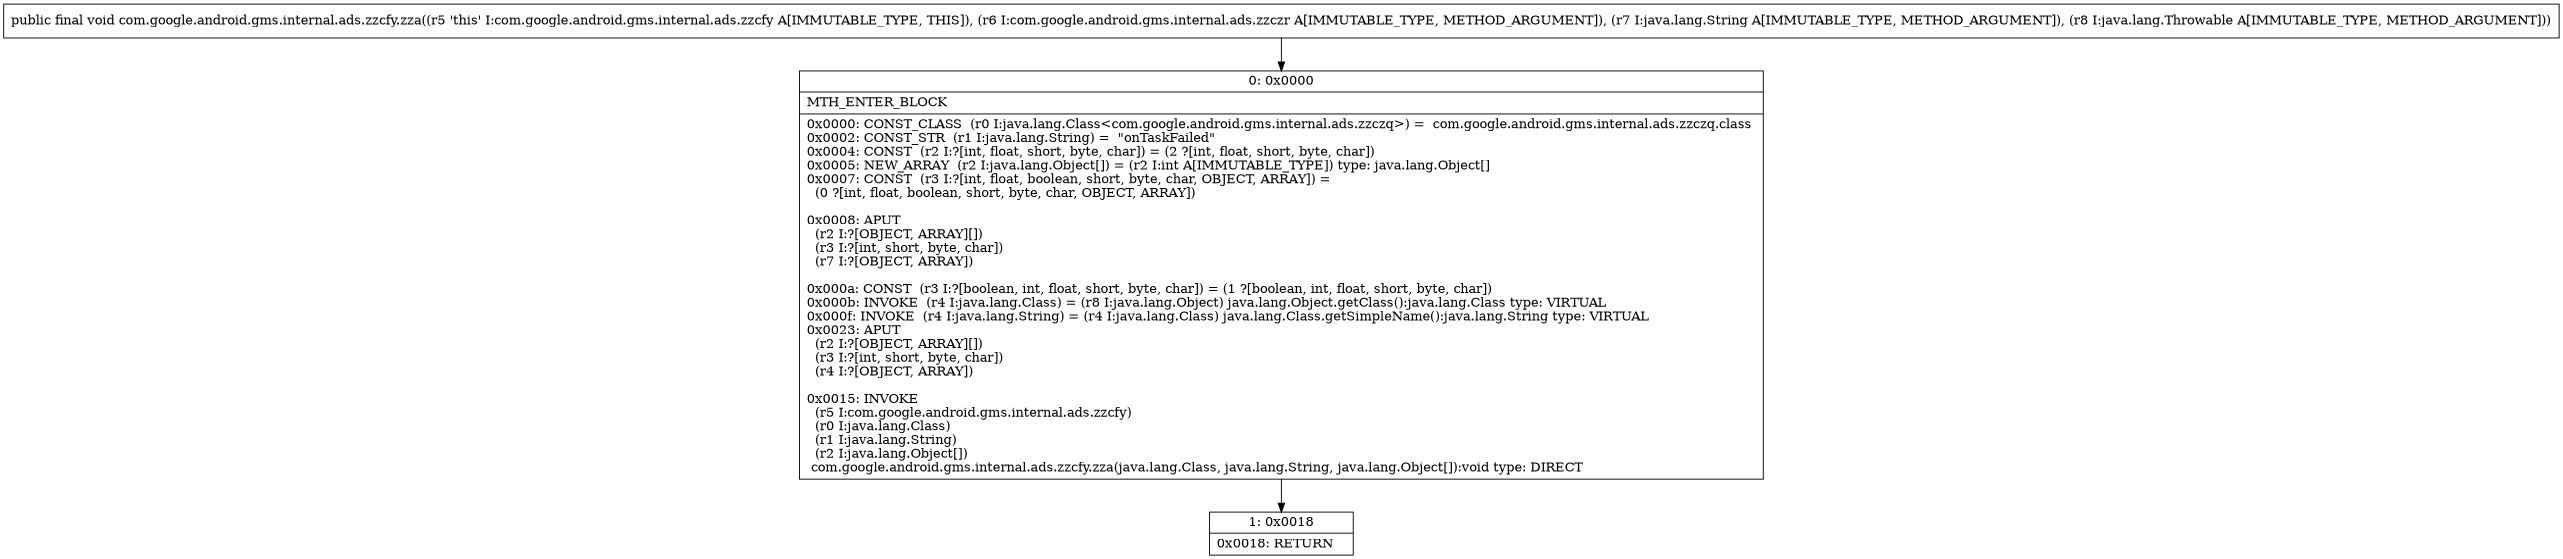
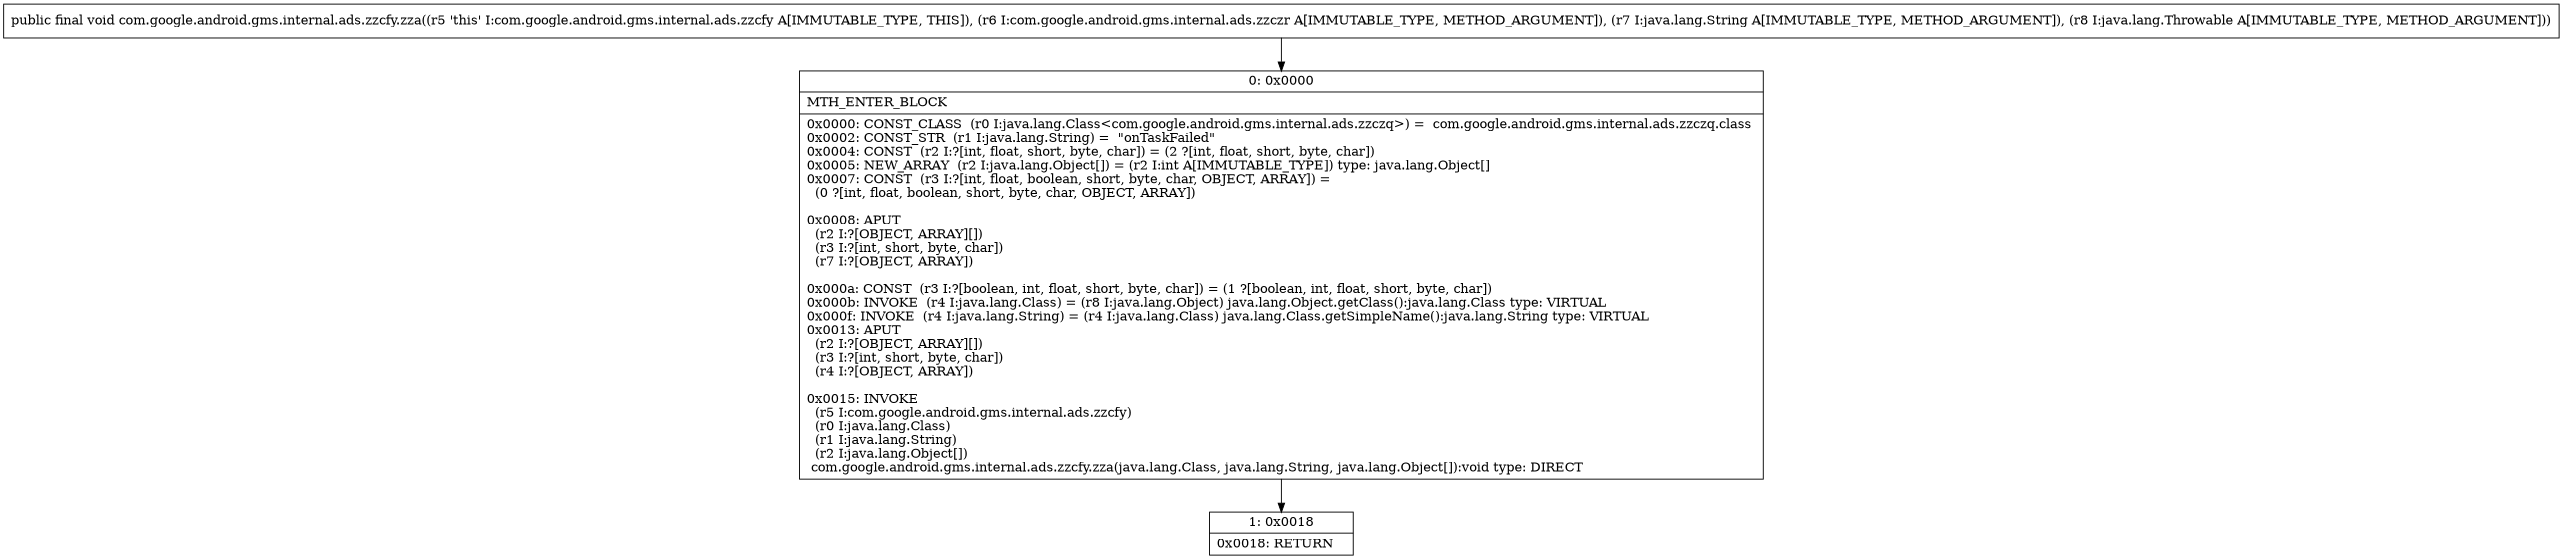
(858, 330) -> (858, 330)
